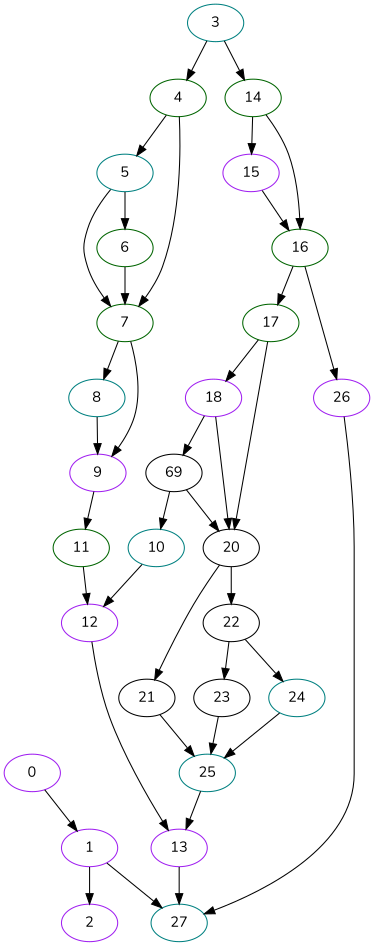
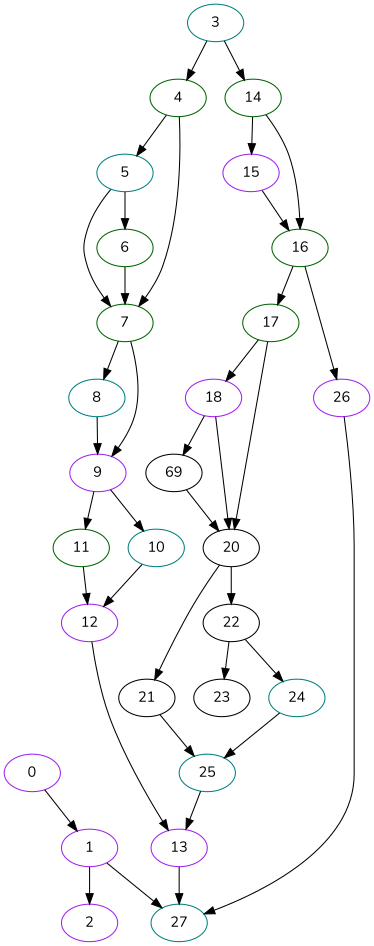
(166, 505) -> (124, 506)
(216, 730) -> none
